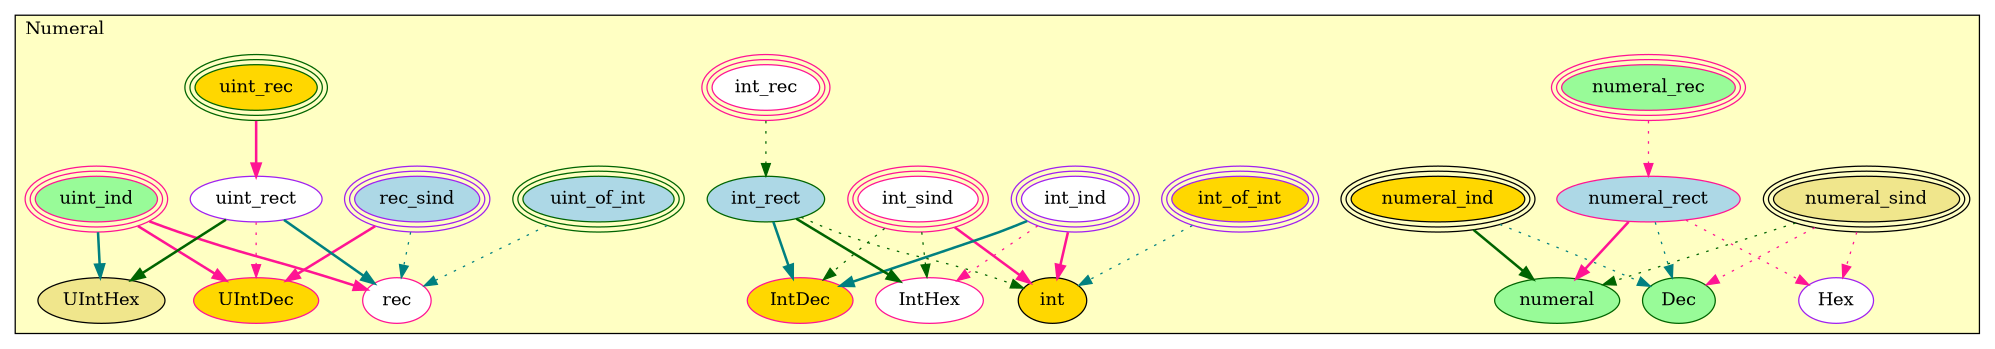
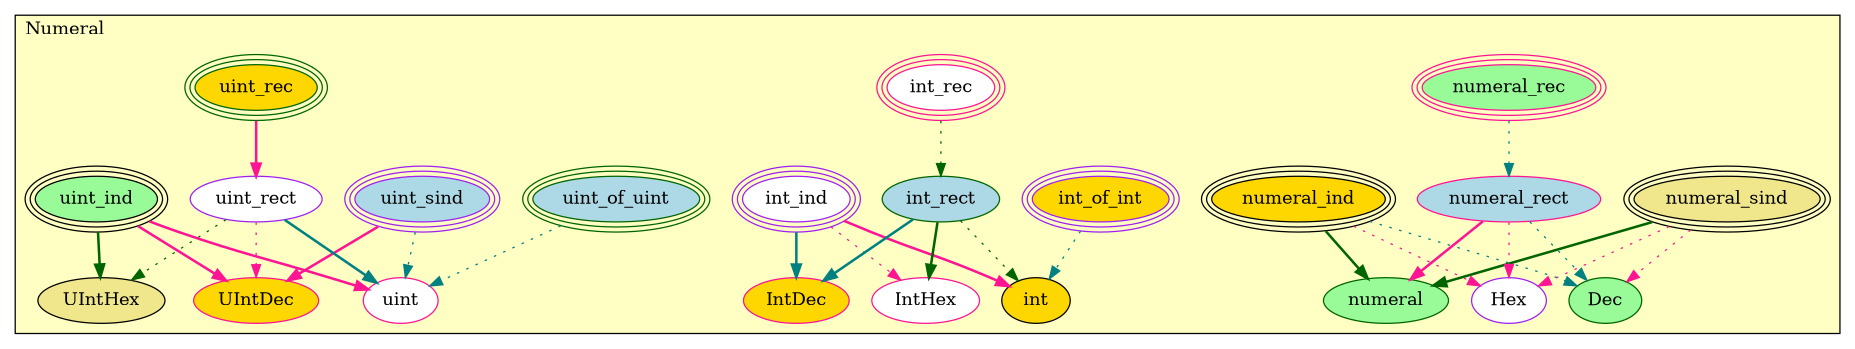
(1648, 142) -> (1509, 142)
(96, 199) -> (96, 199)
(417, 199) -> (422, 199)
(599, 199) -> (616, 199)
(918, 199) -> none
(186, 245) -> (186, 245)
(99, 248) -> (99, 248)
(1705, 252) -> (1544, 253)
none -> (1411, 253)
(397, 301) -> (401, 301)
